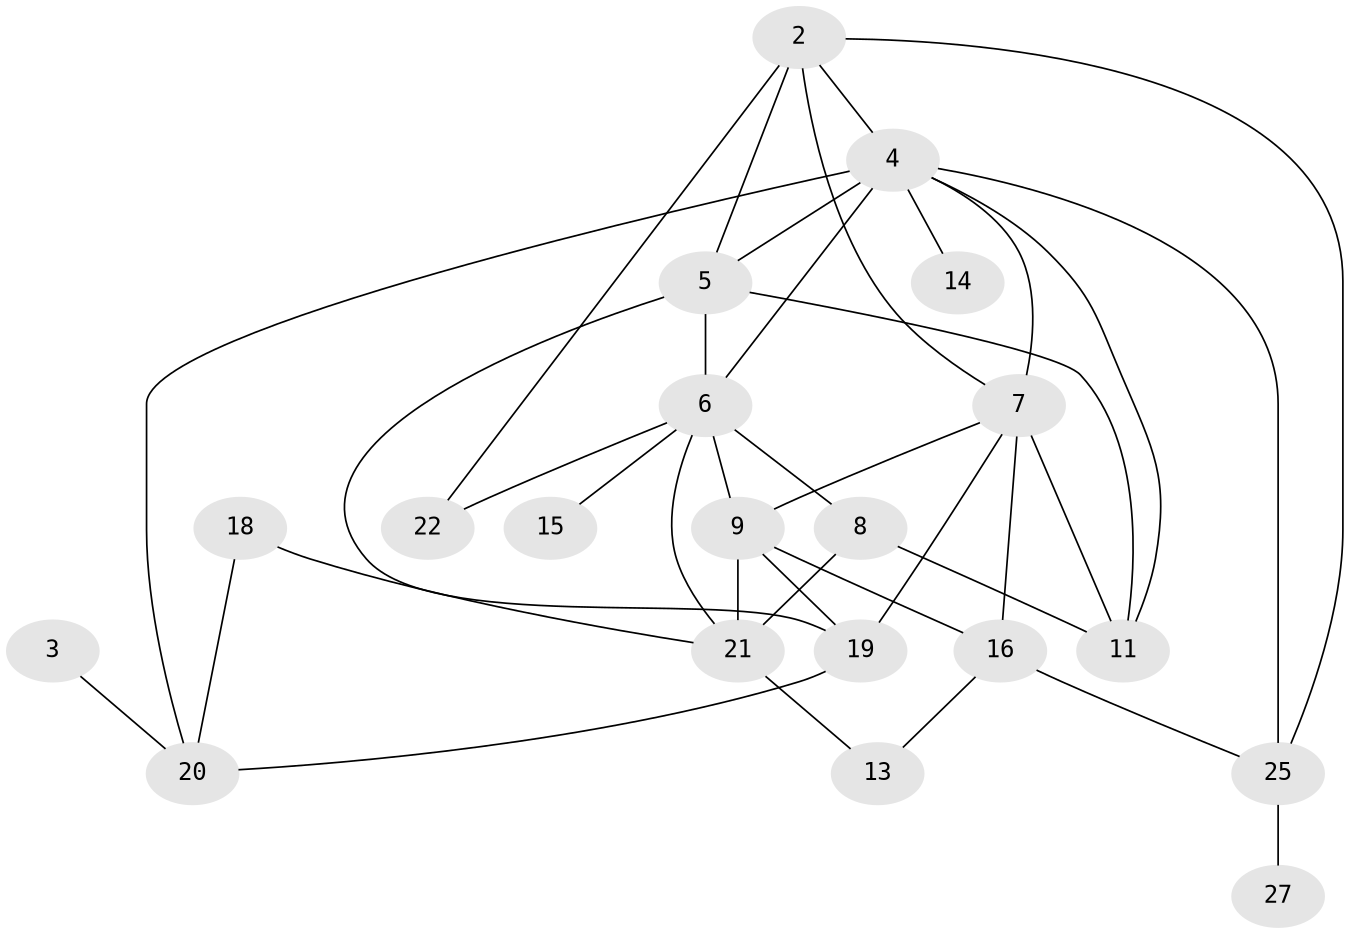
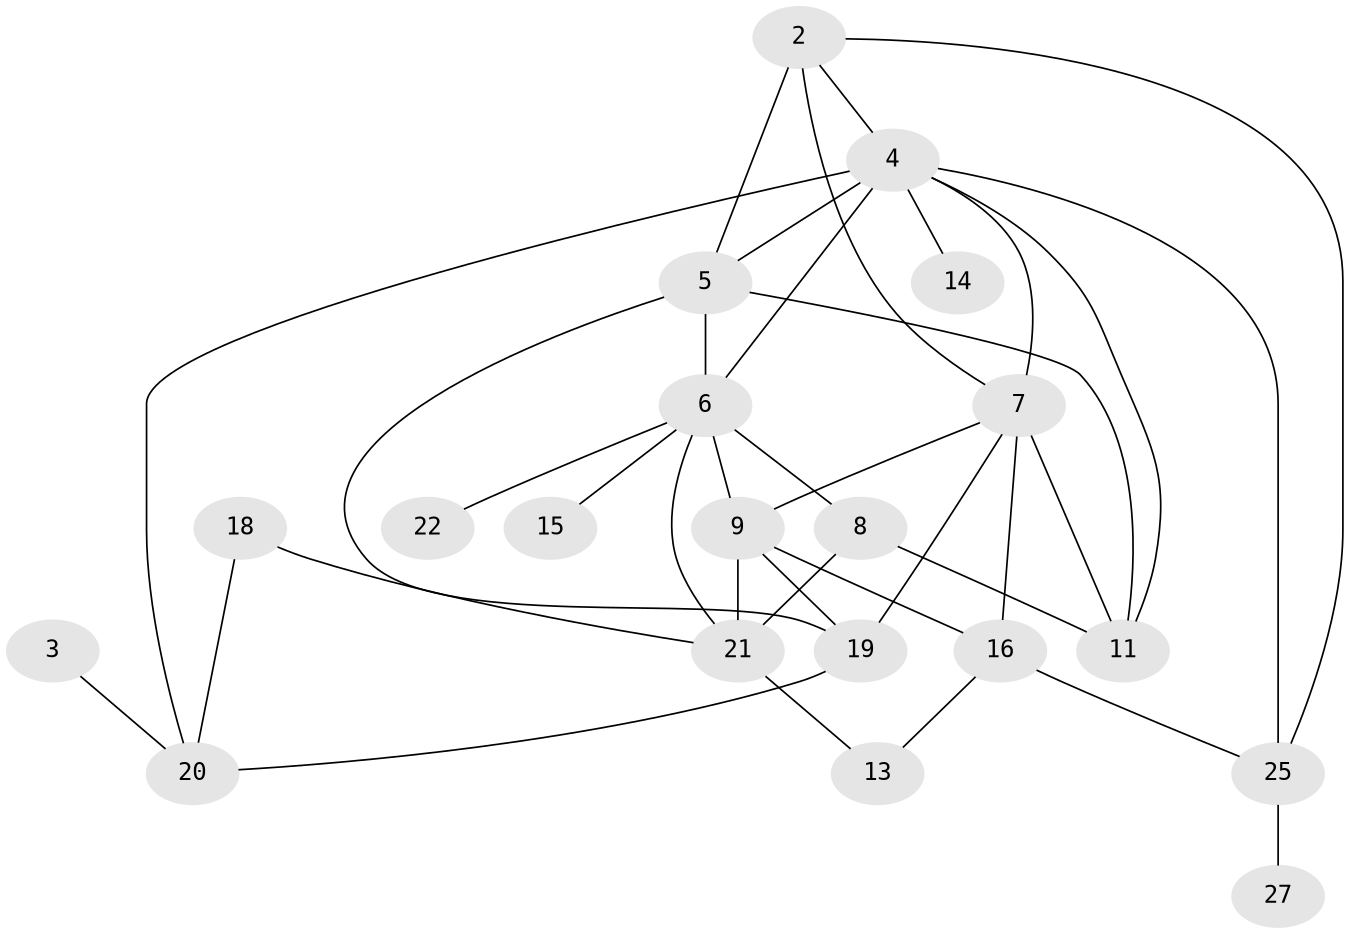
(614, 283) -> none
